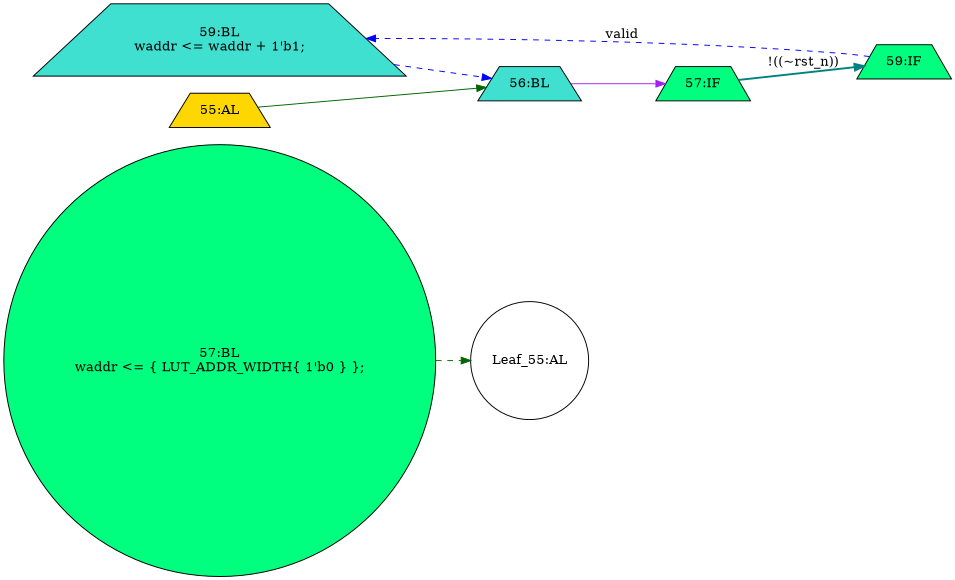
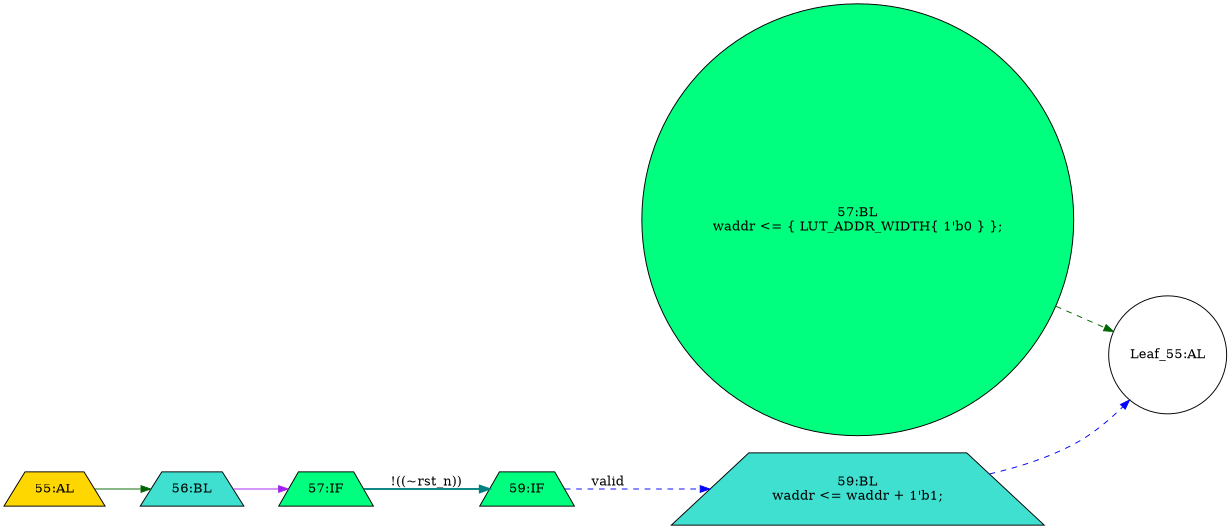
(438, 71) -> (1061, 450)
